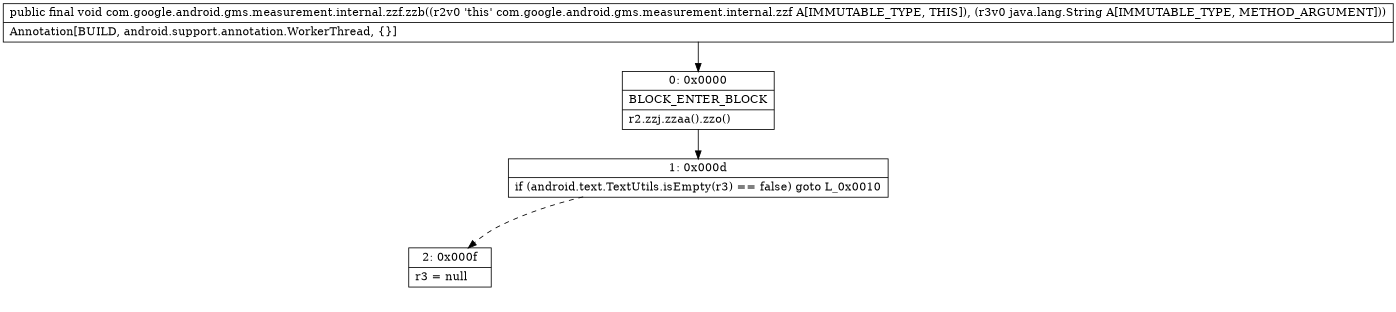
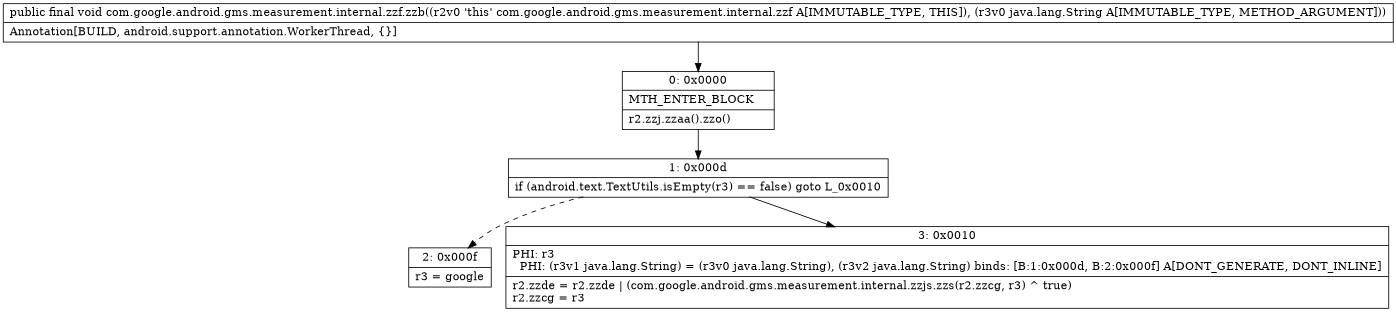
(698, 100) -> (692, 100)
none -> (947, 267)
(441, 277) -> (450, 277)
